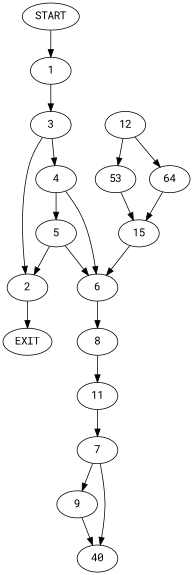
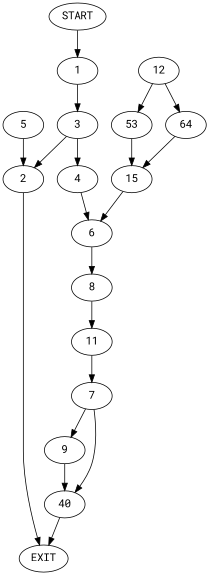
(56, 203) -> none
(74, 257) -> none
none -> (56, 528)
